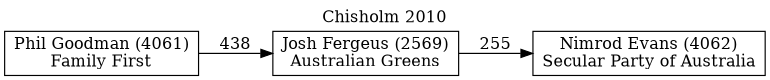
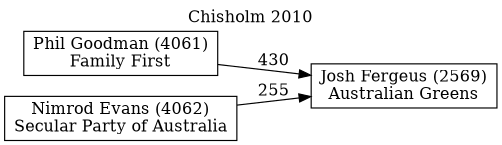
(236, 45) -> (274, 61)
(490, 53) -> (268, 102)
